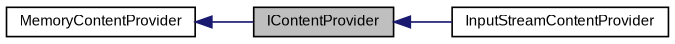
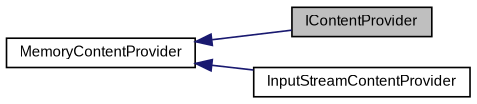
(431, 22) -> (233, 68)
